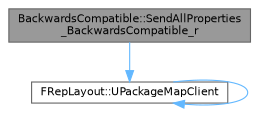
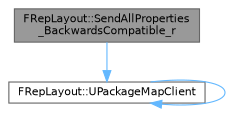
(130, 25) -> (107, 25)
